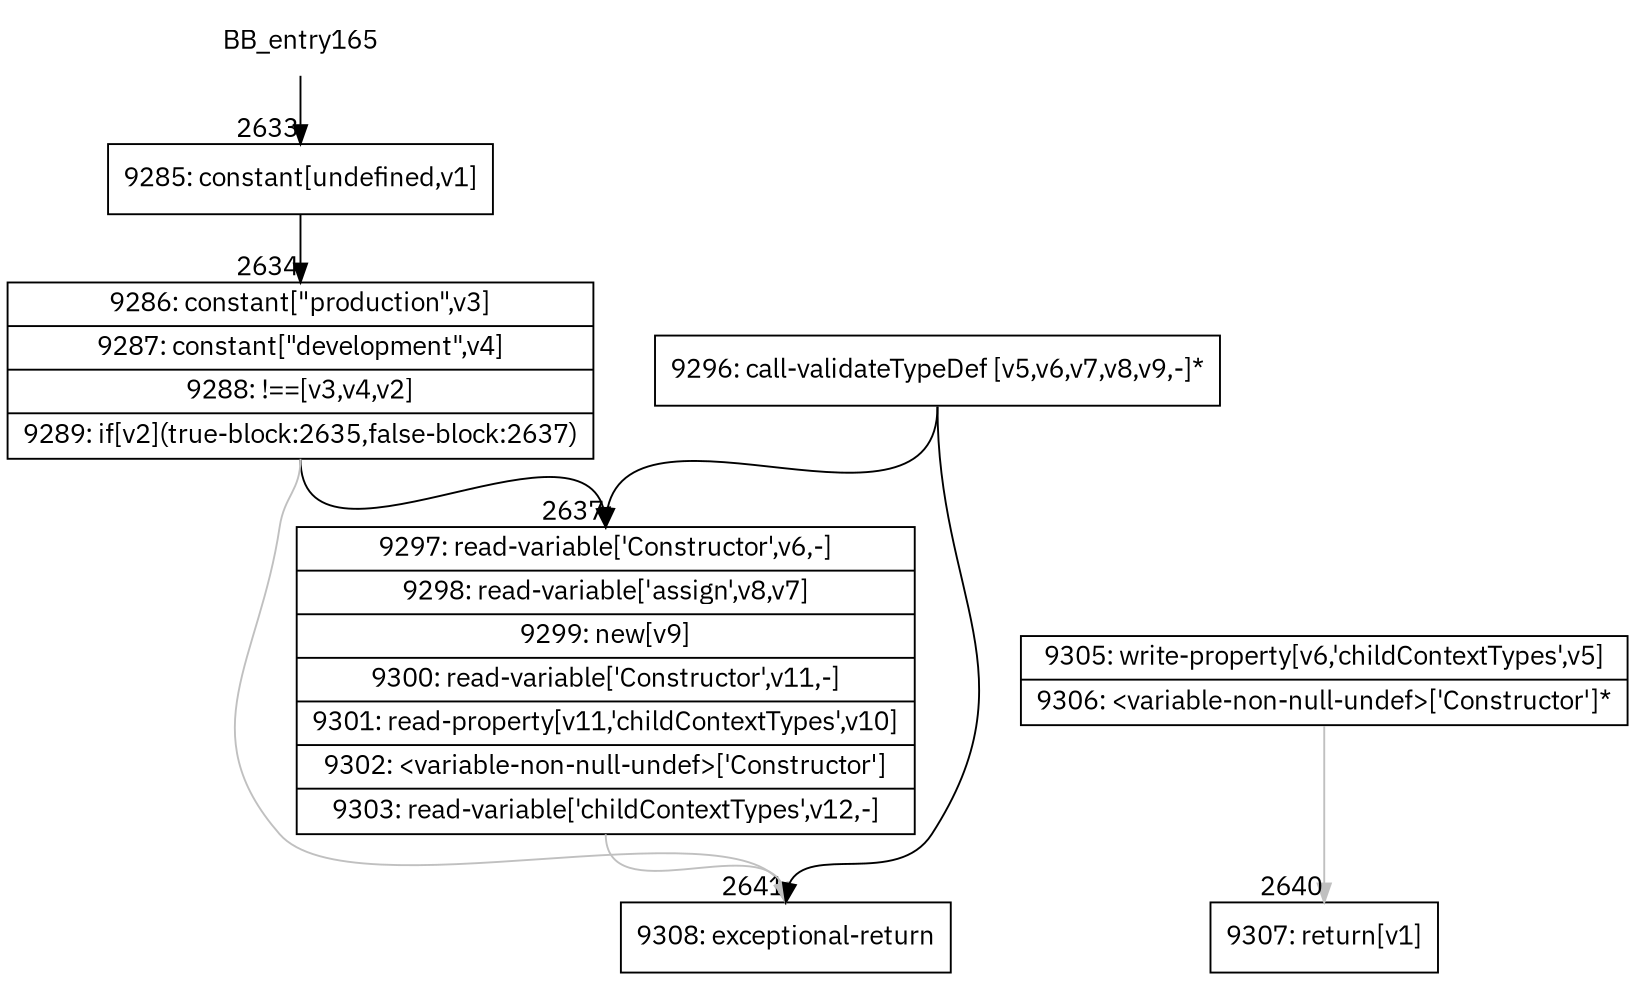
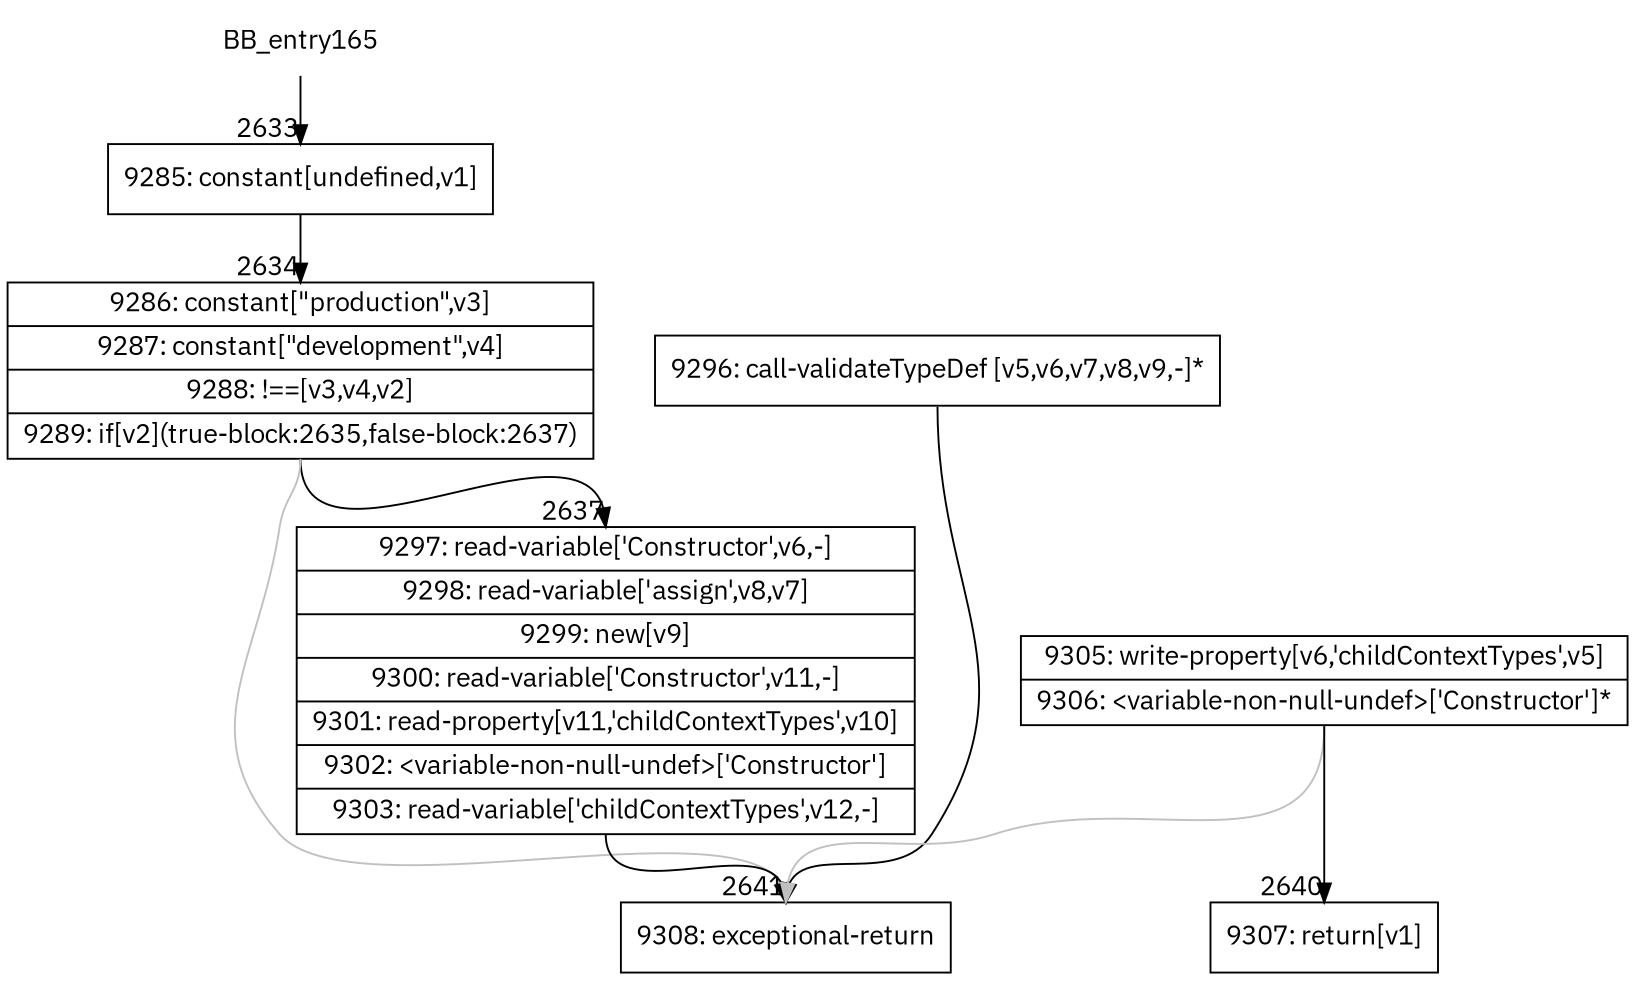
(781, 468) -> none
(1324, 805) -> (1324, 805)
none -> (1074, 821)
(686, 869) -> (686, 869)
